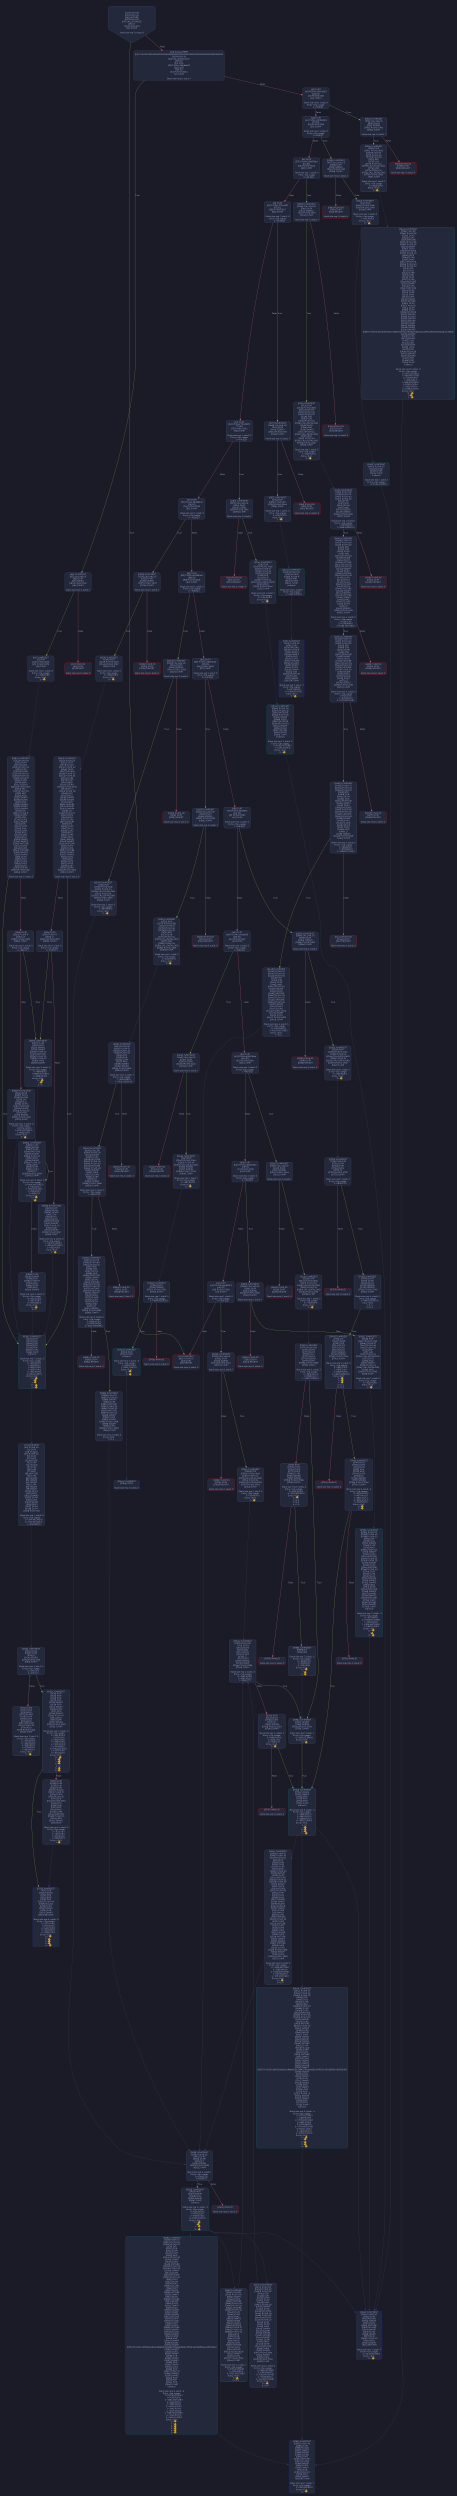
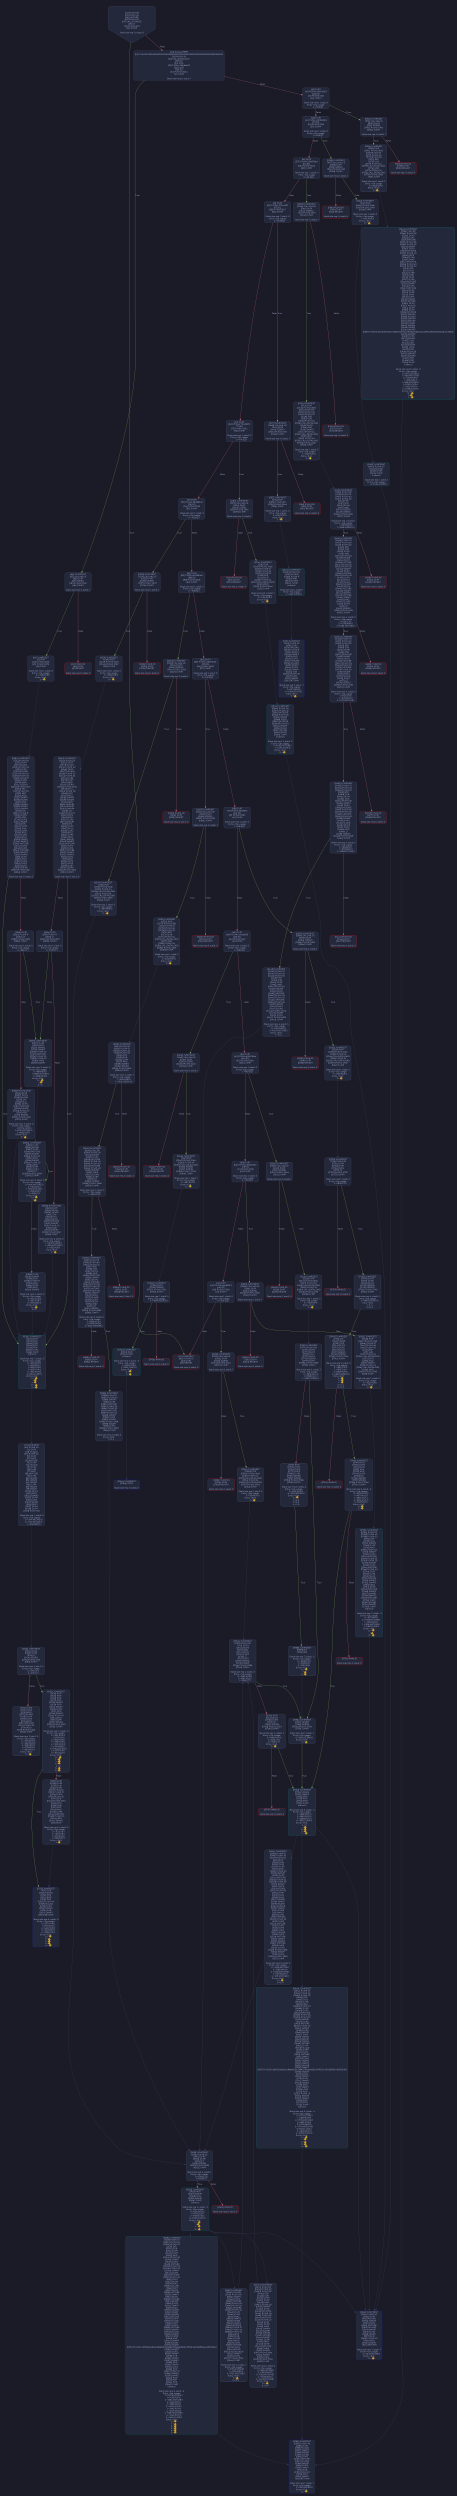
(272, 1661) -> none
